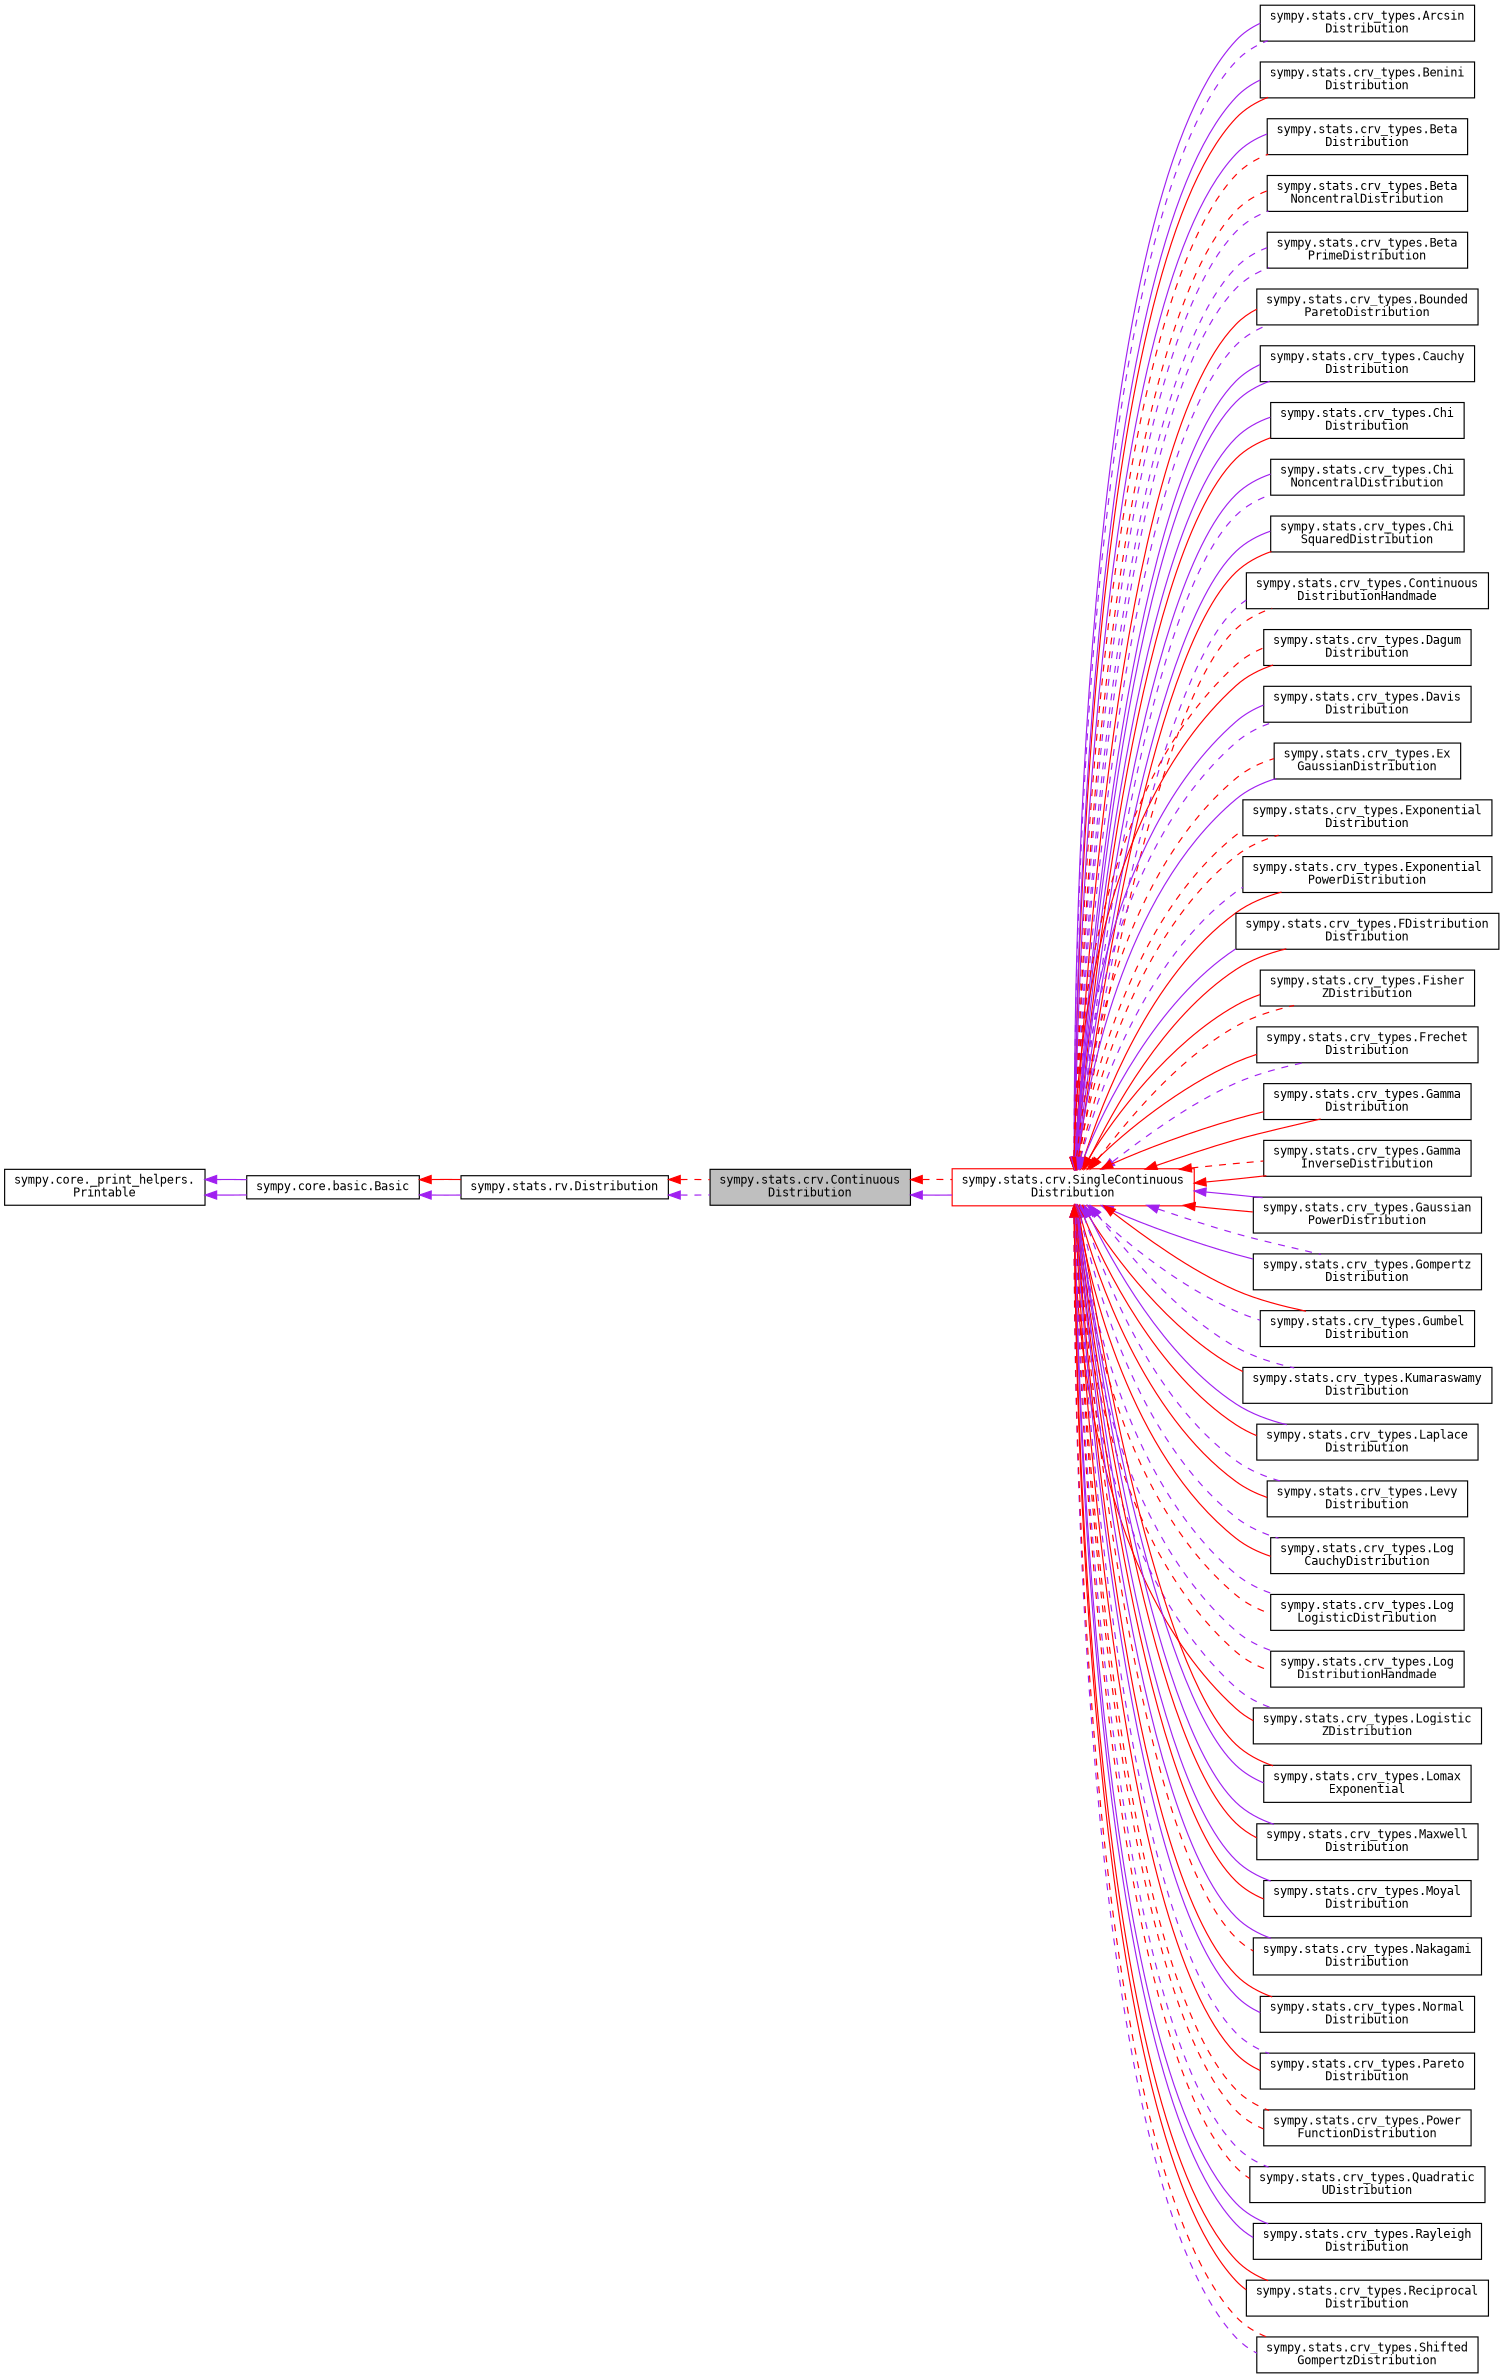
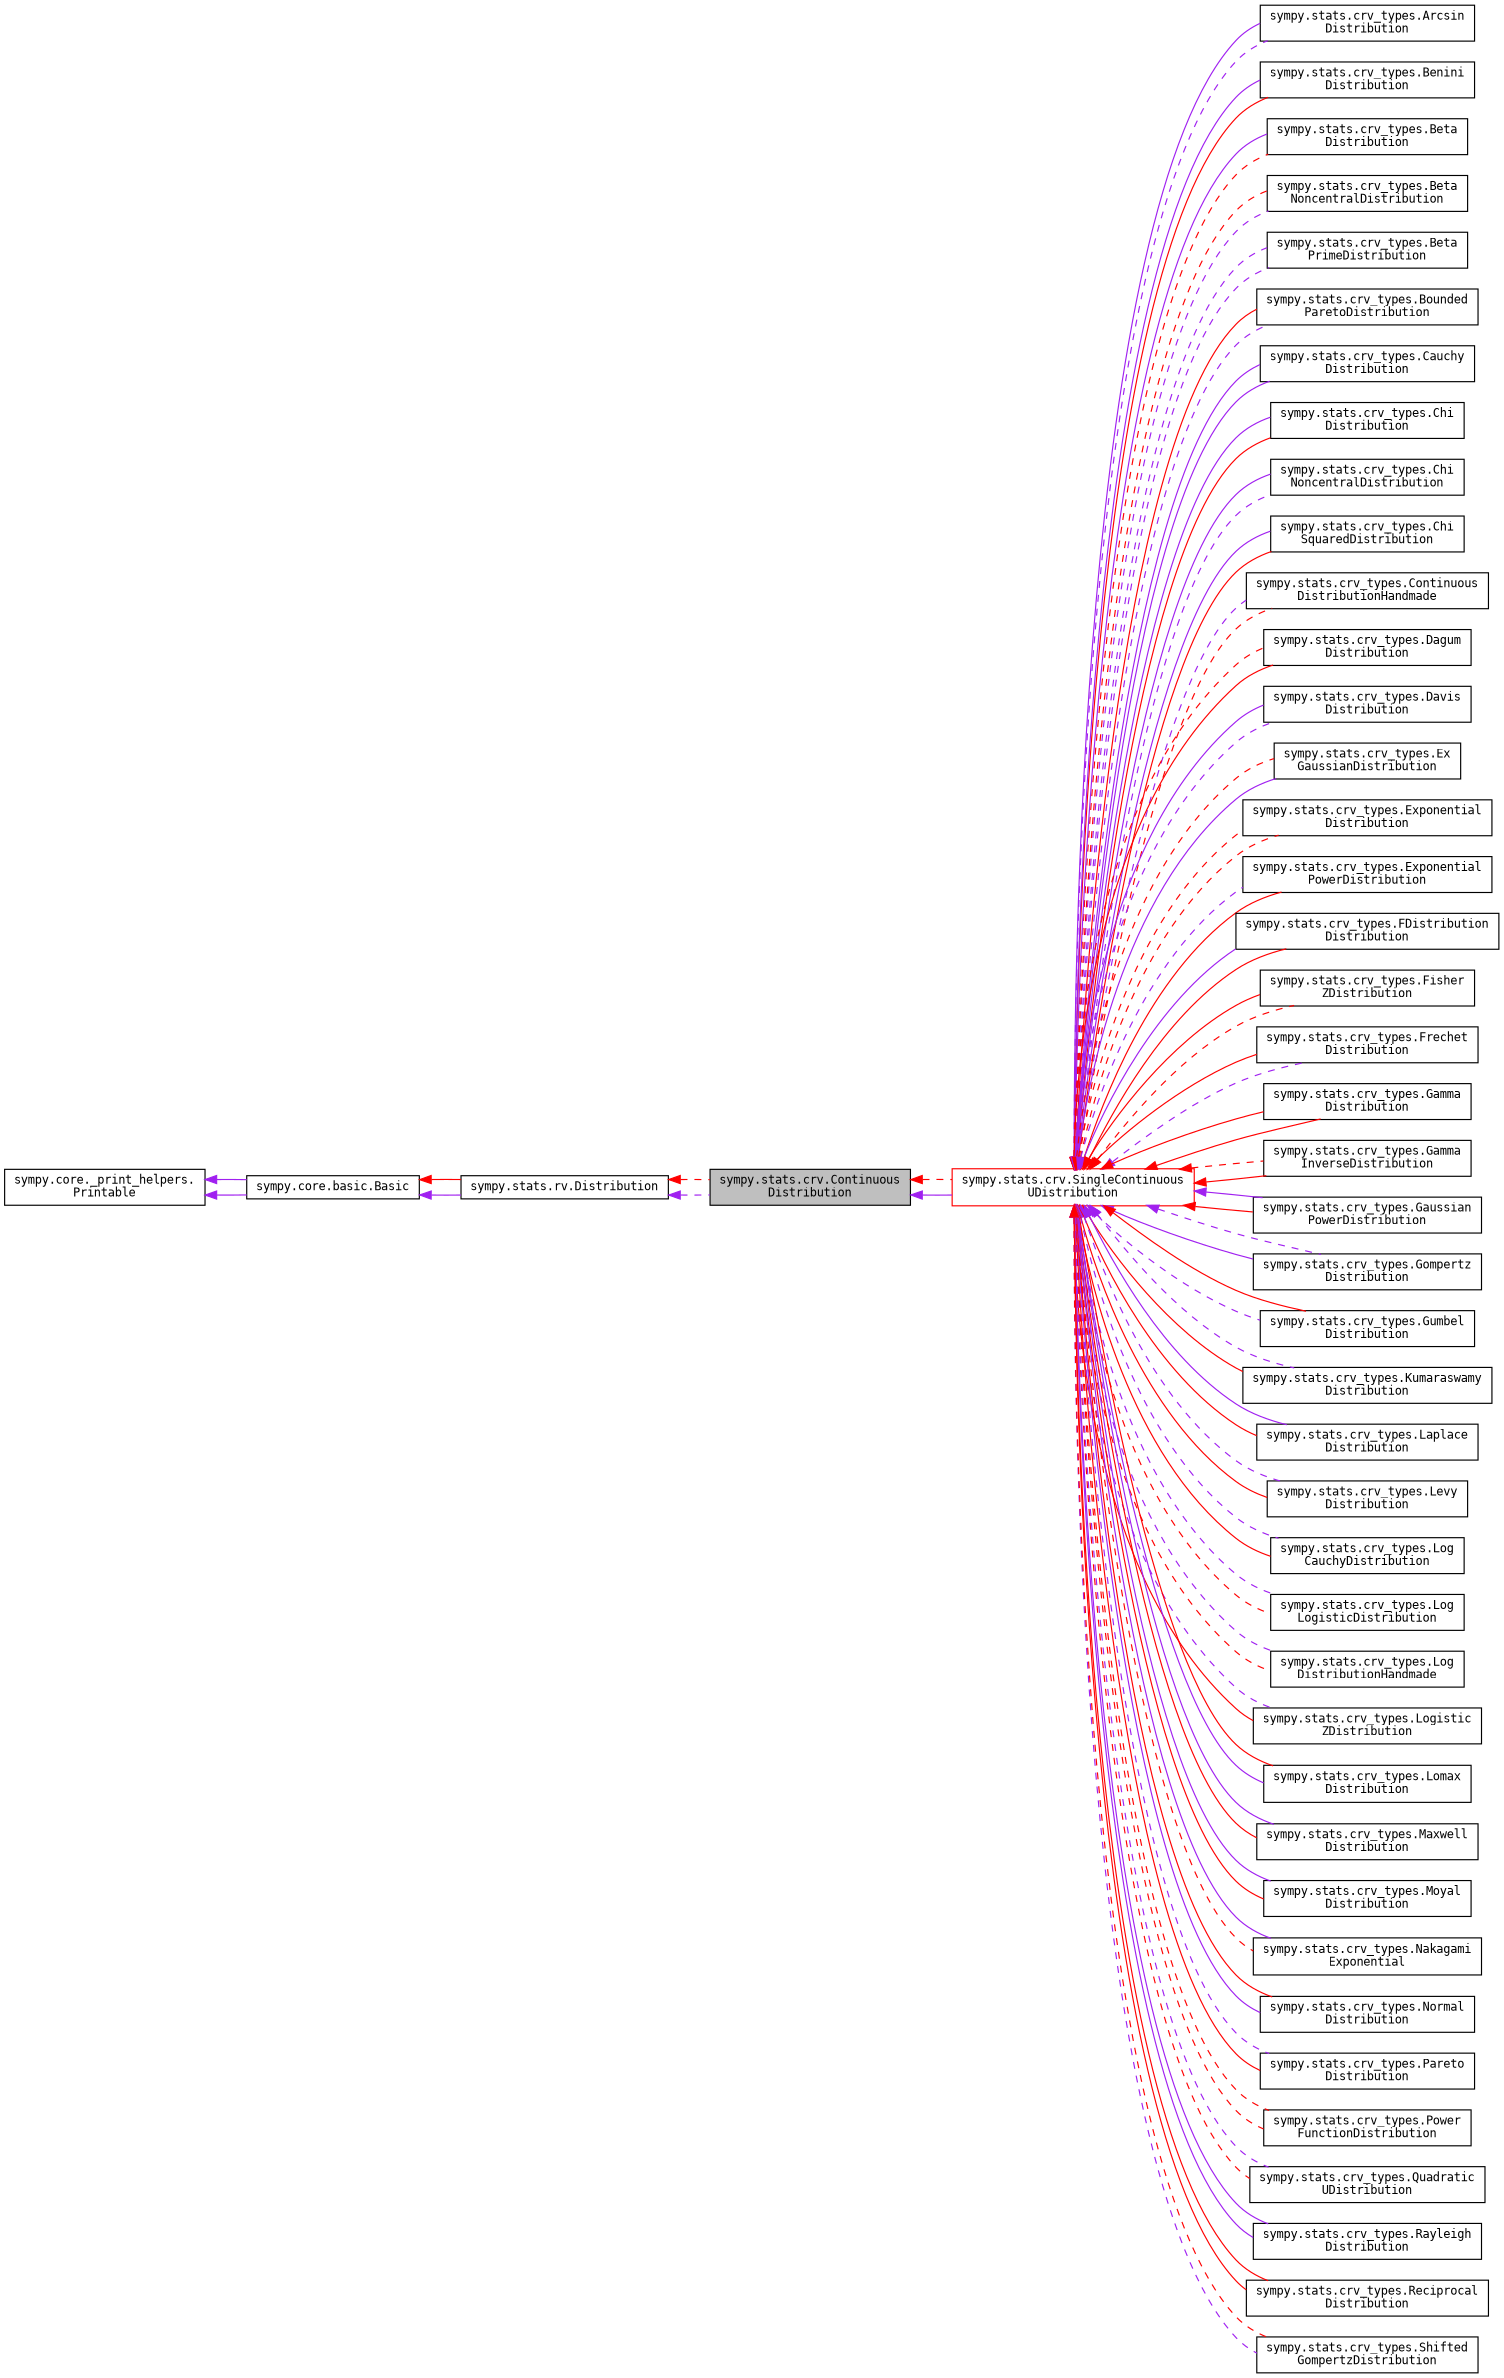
(1073, 1187) -> (1073, 1187)
(1367, 1784) -> (1367, 1784)
(1367, 1956) -> (1367, 1956)
